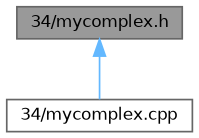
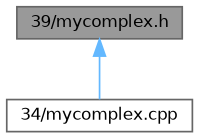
(100, 23) -> (100, 23)
